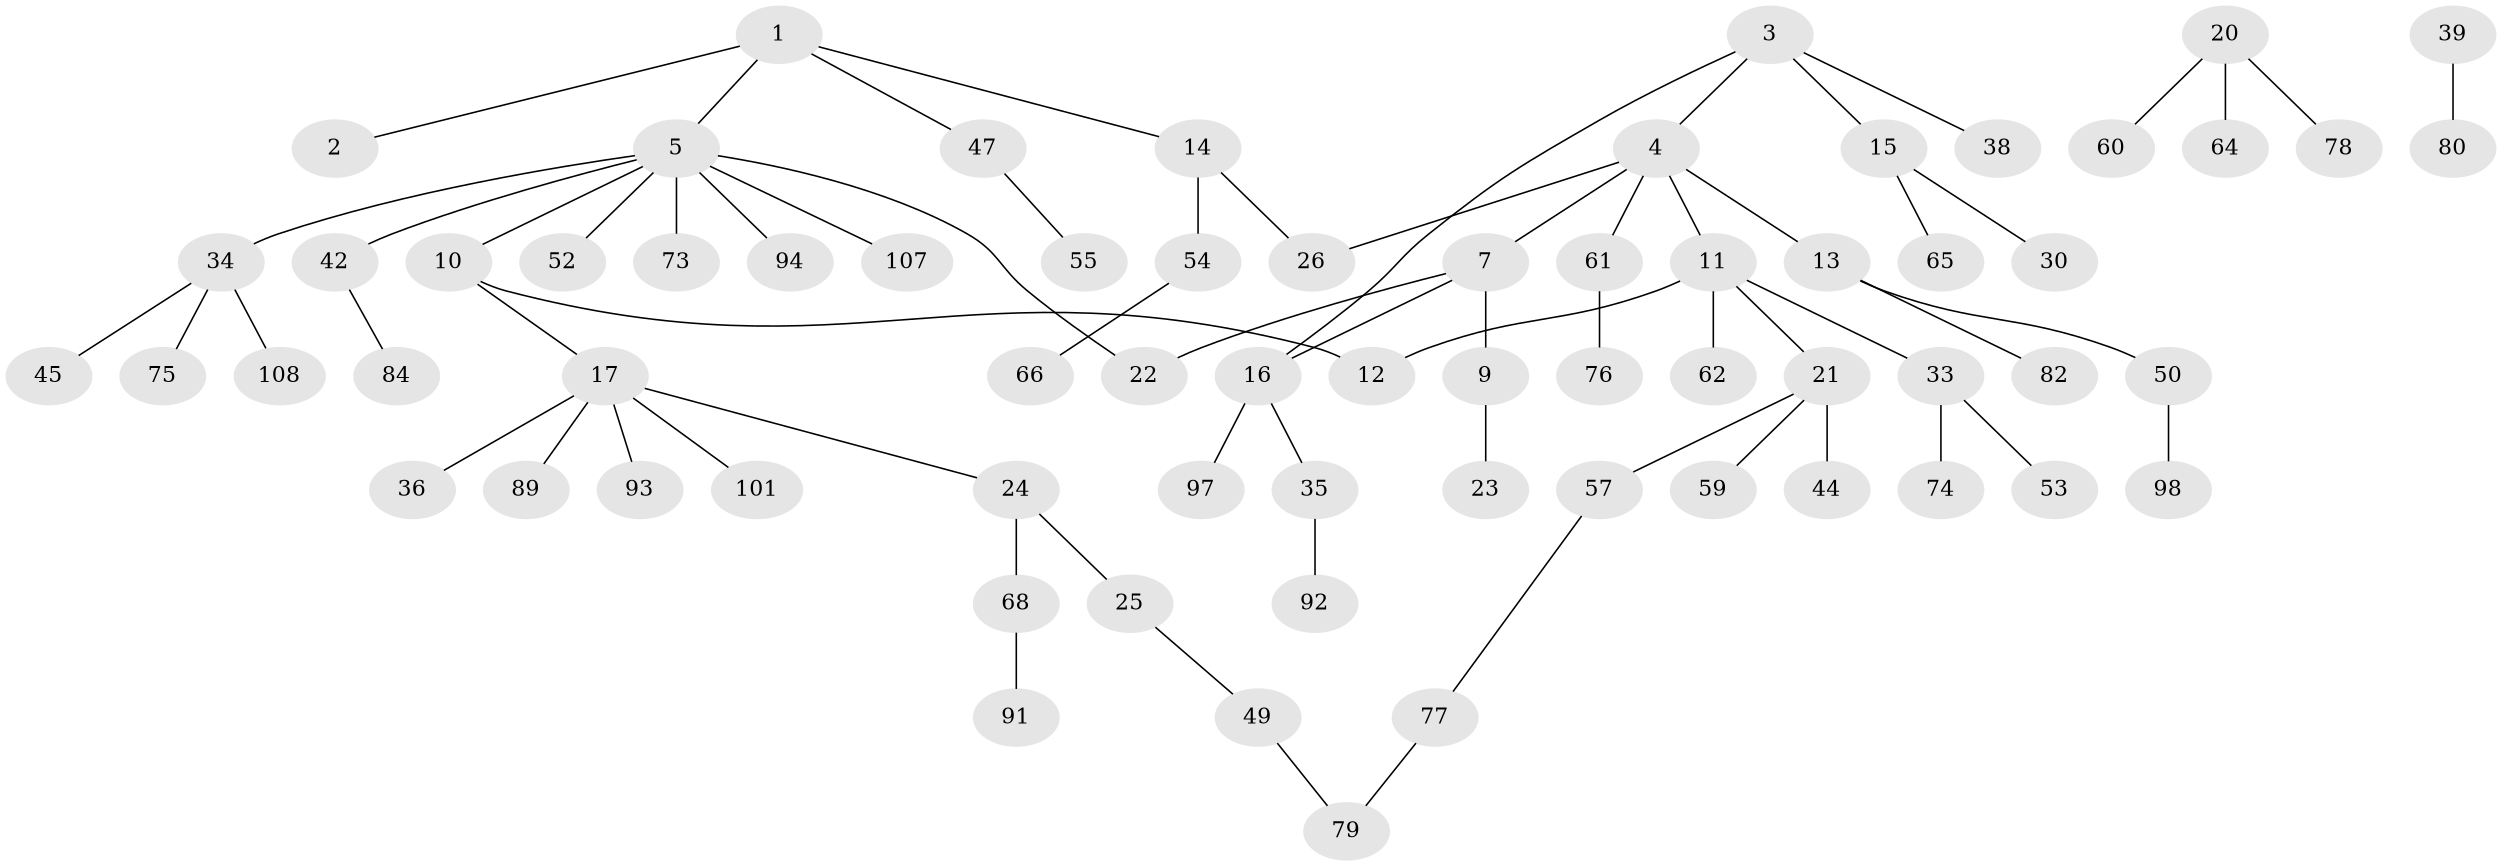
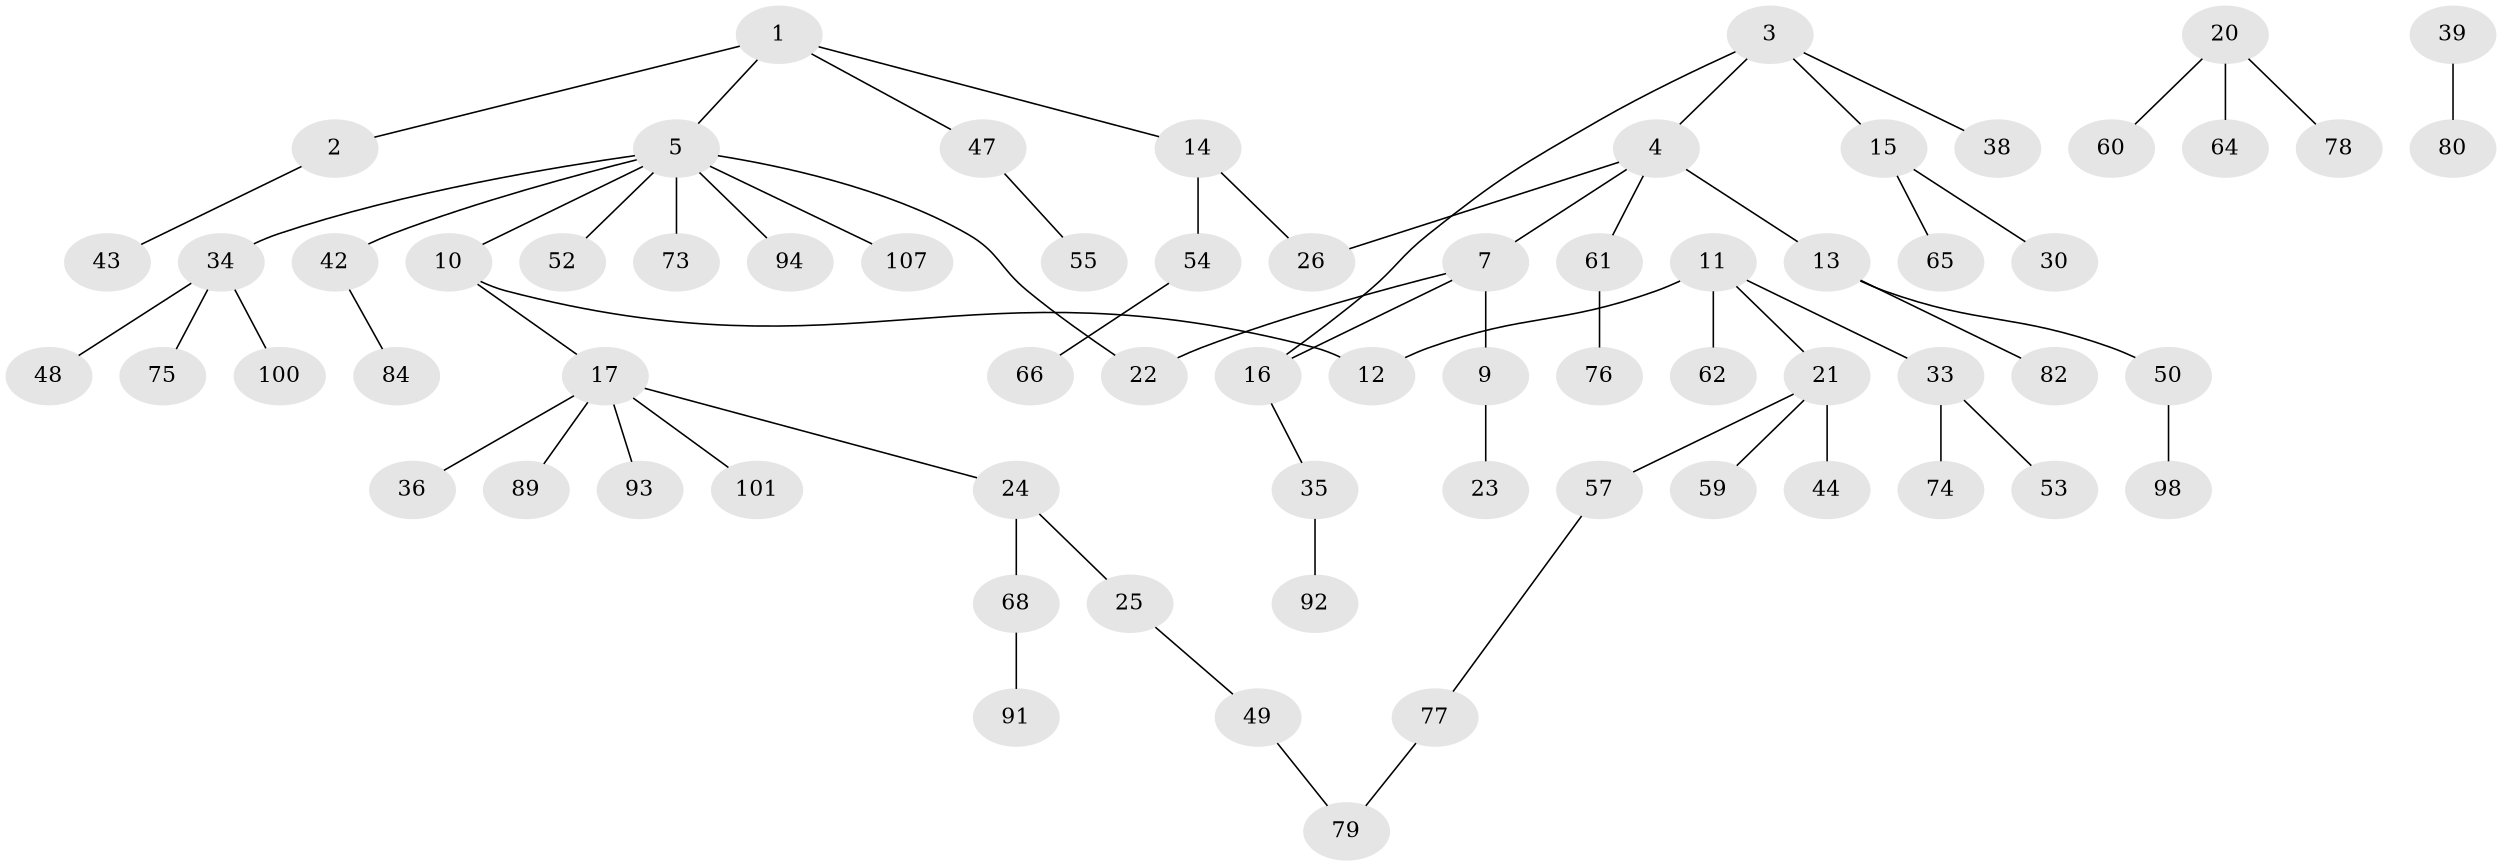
(1685, 206) -> none
none -> (107, 262)
(49, 376) -> (49, 376)
(280, 376) -> (280, 376)
(1201, 490) -> none
